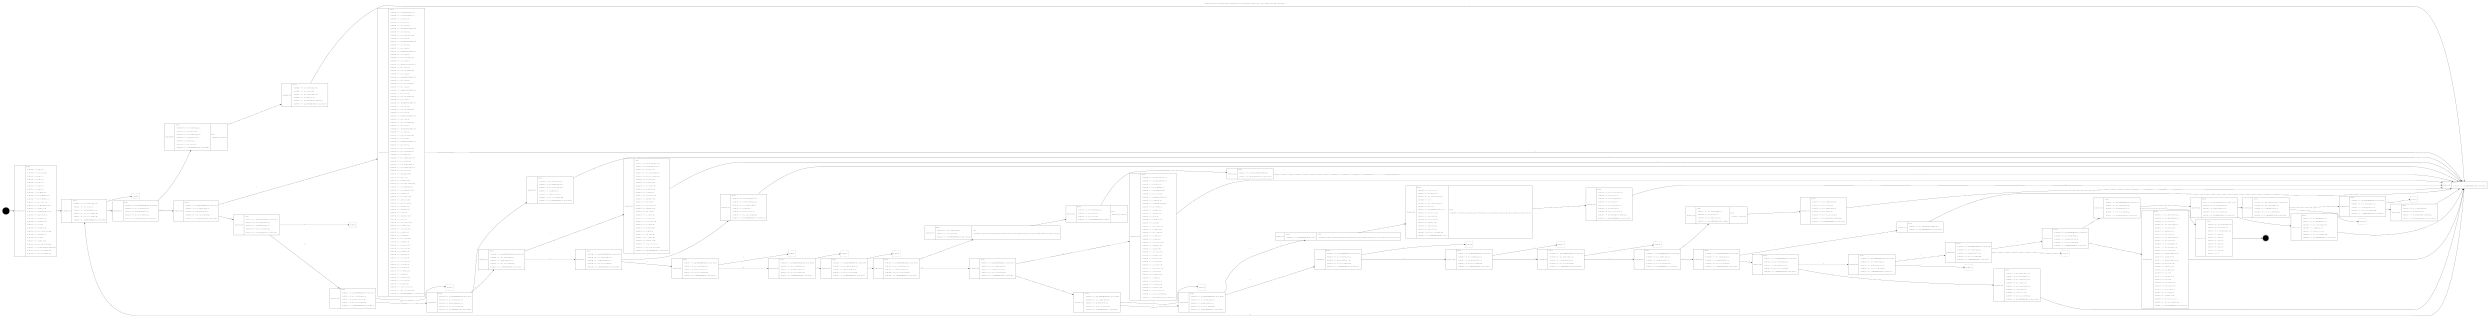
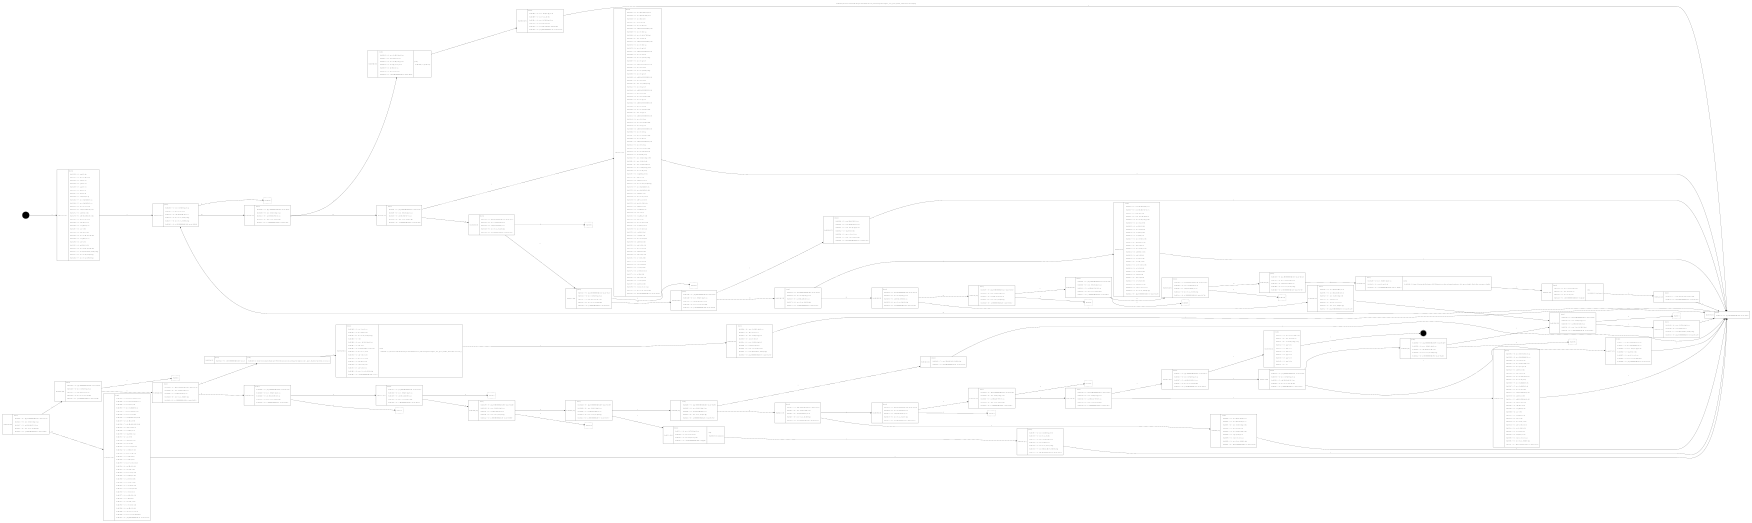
(1605, 167) -> (1451, 311)
(944, 268) -> none
